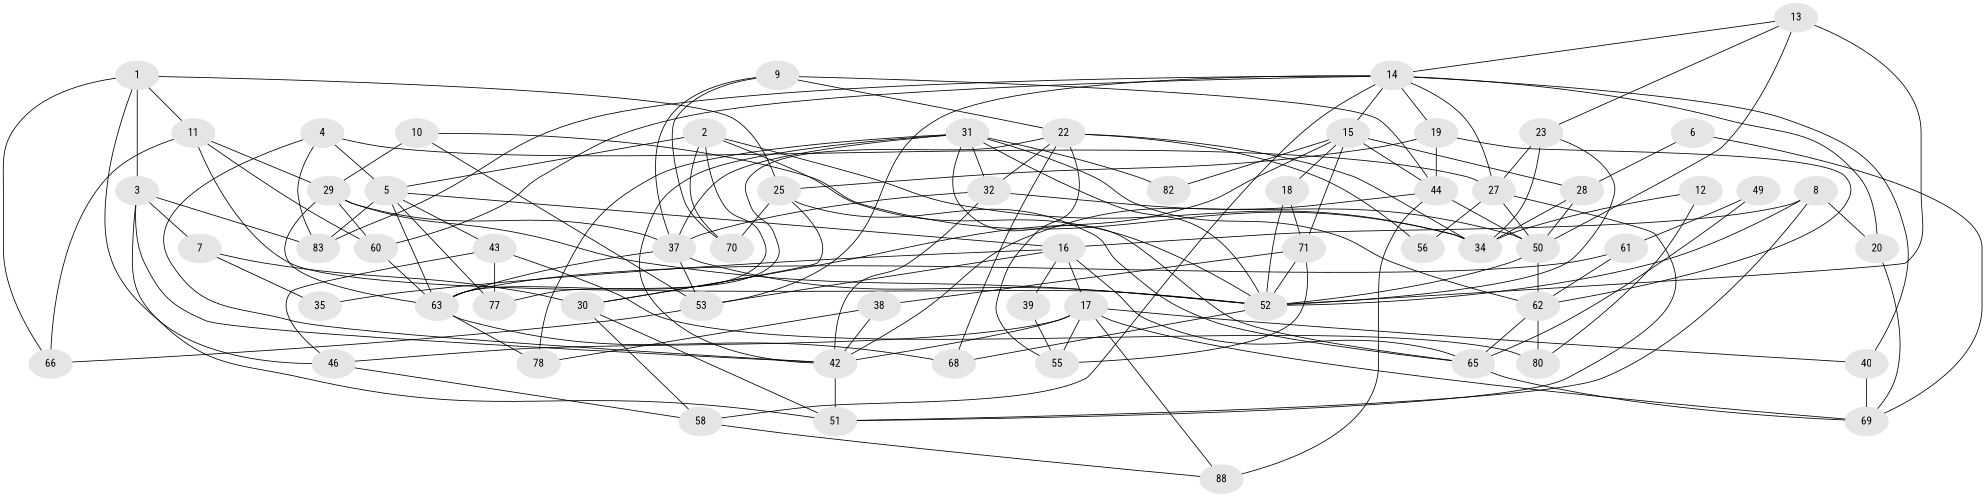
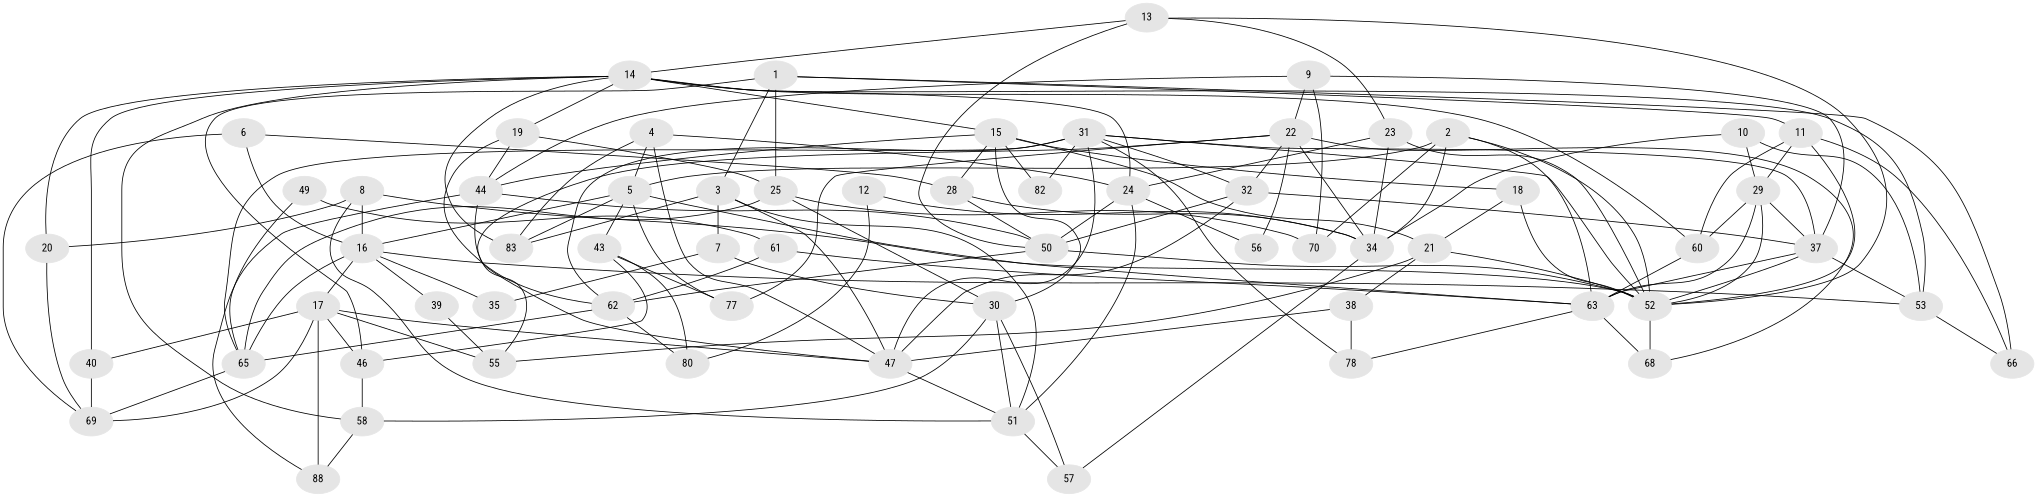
(1494, 191) -> (1128, 191)
none -> (277, 207)
(1304, 248) -> (1430, 248)
(835, 364) -> (890, 364)
none -> (1069, 479)
